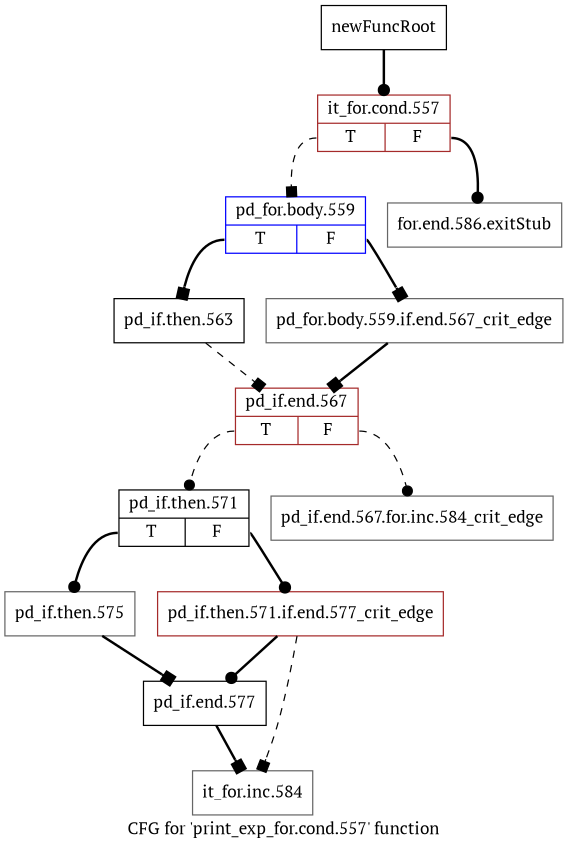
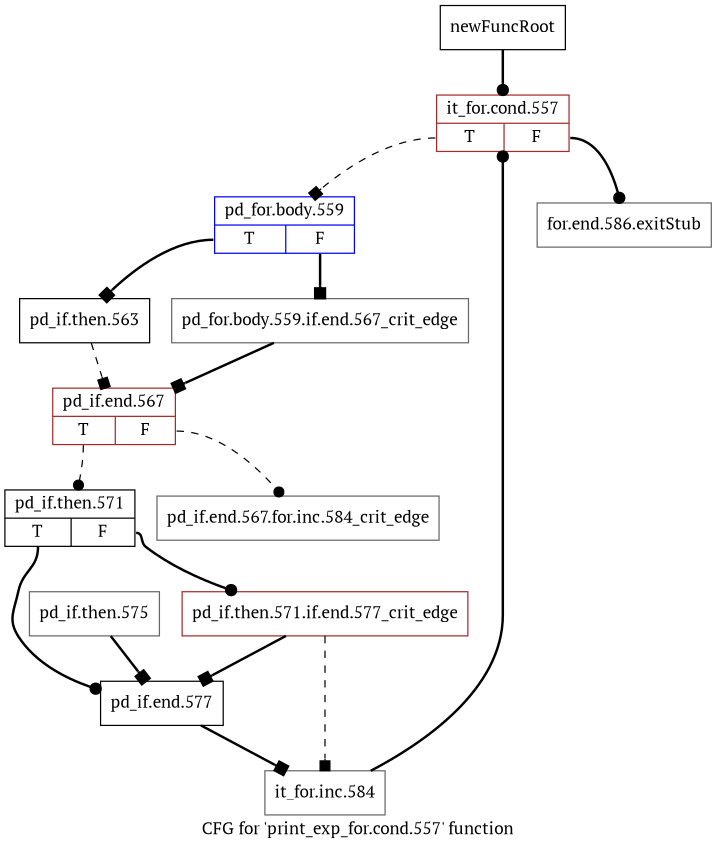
none -> (503, 495)
(89, 550) -> (17, 634)
(256, 655) -> (249, 656)
